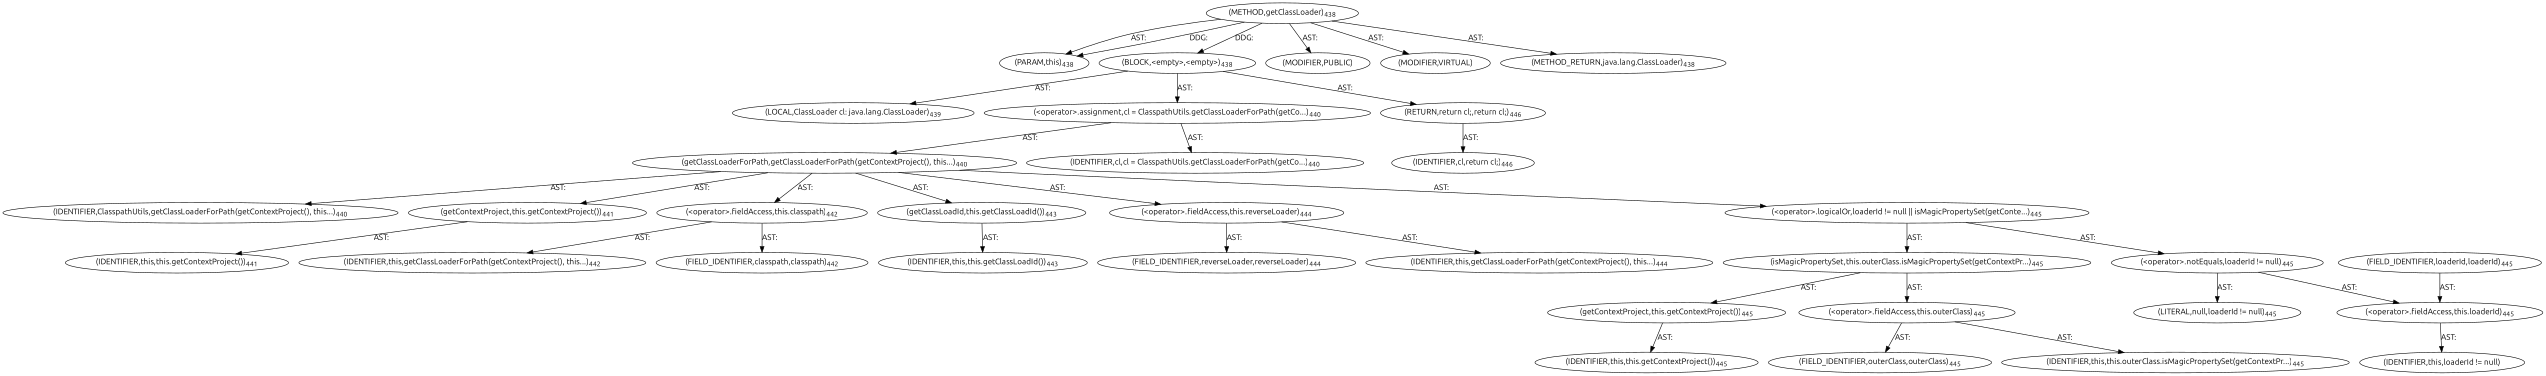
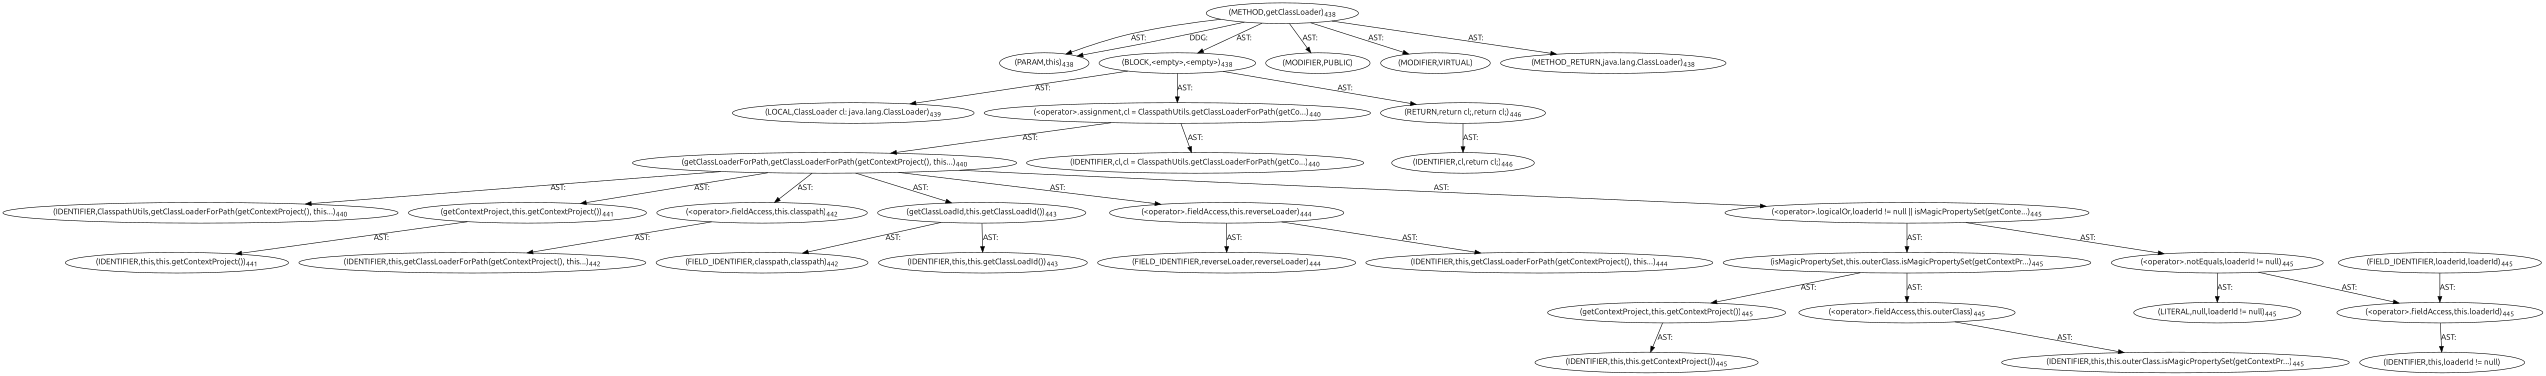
(1245, 38) -> (1245, 38)
(762, 235) -> (875, 237)
(1880, 363) -> none
